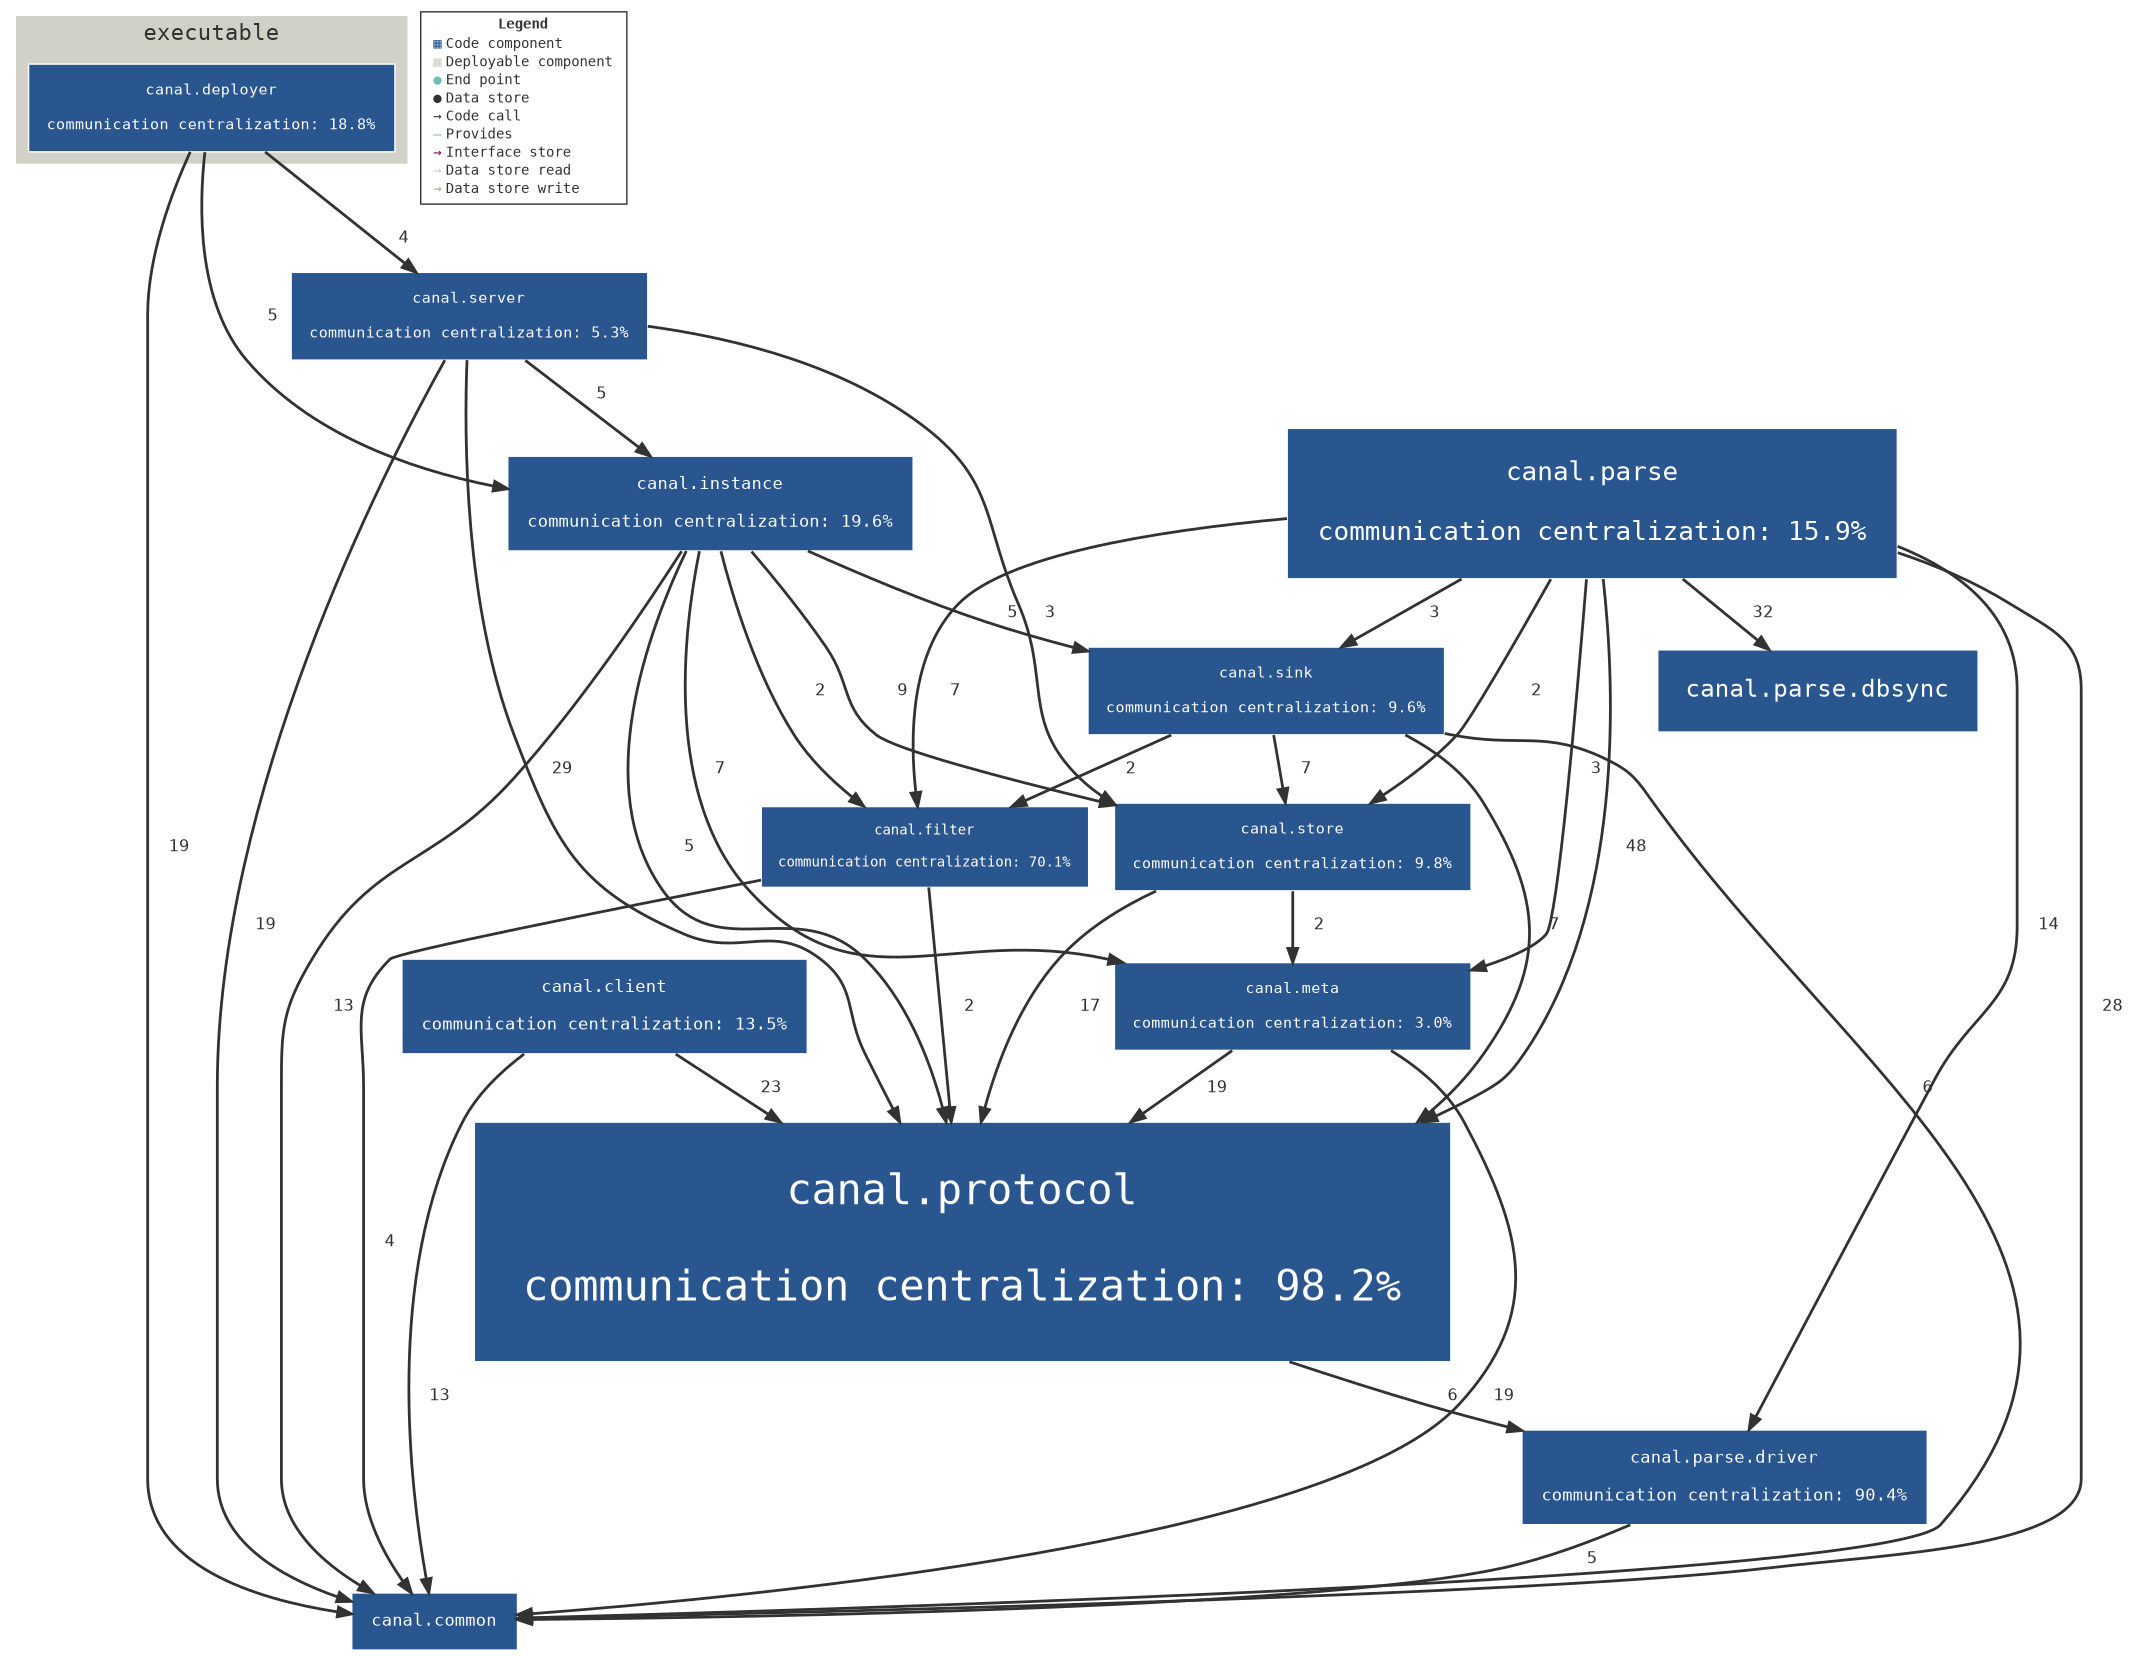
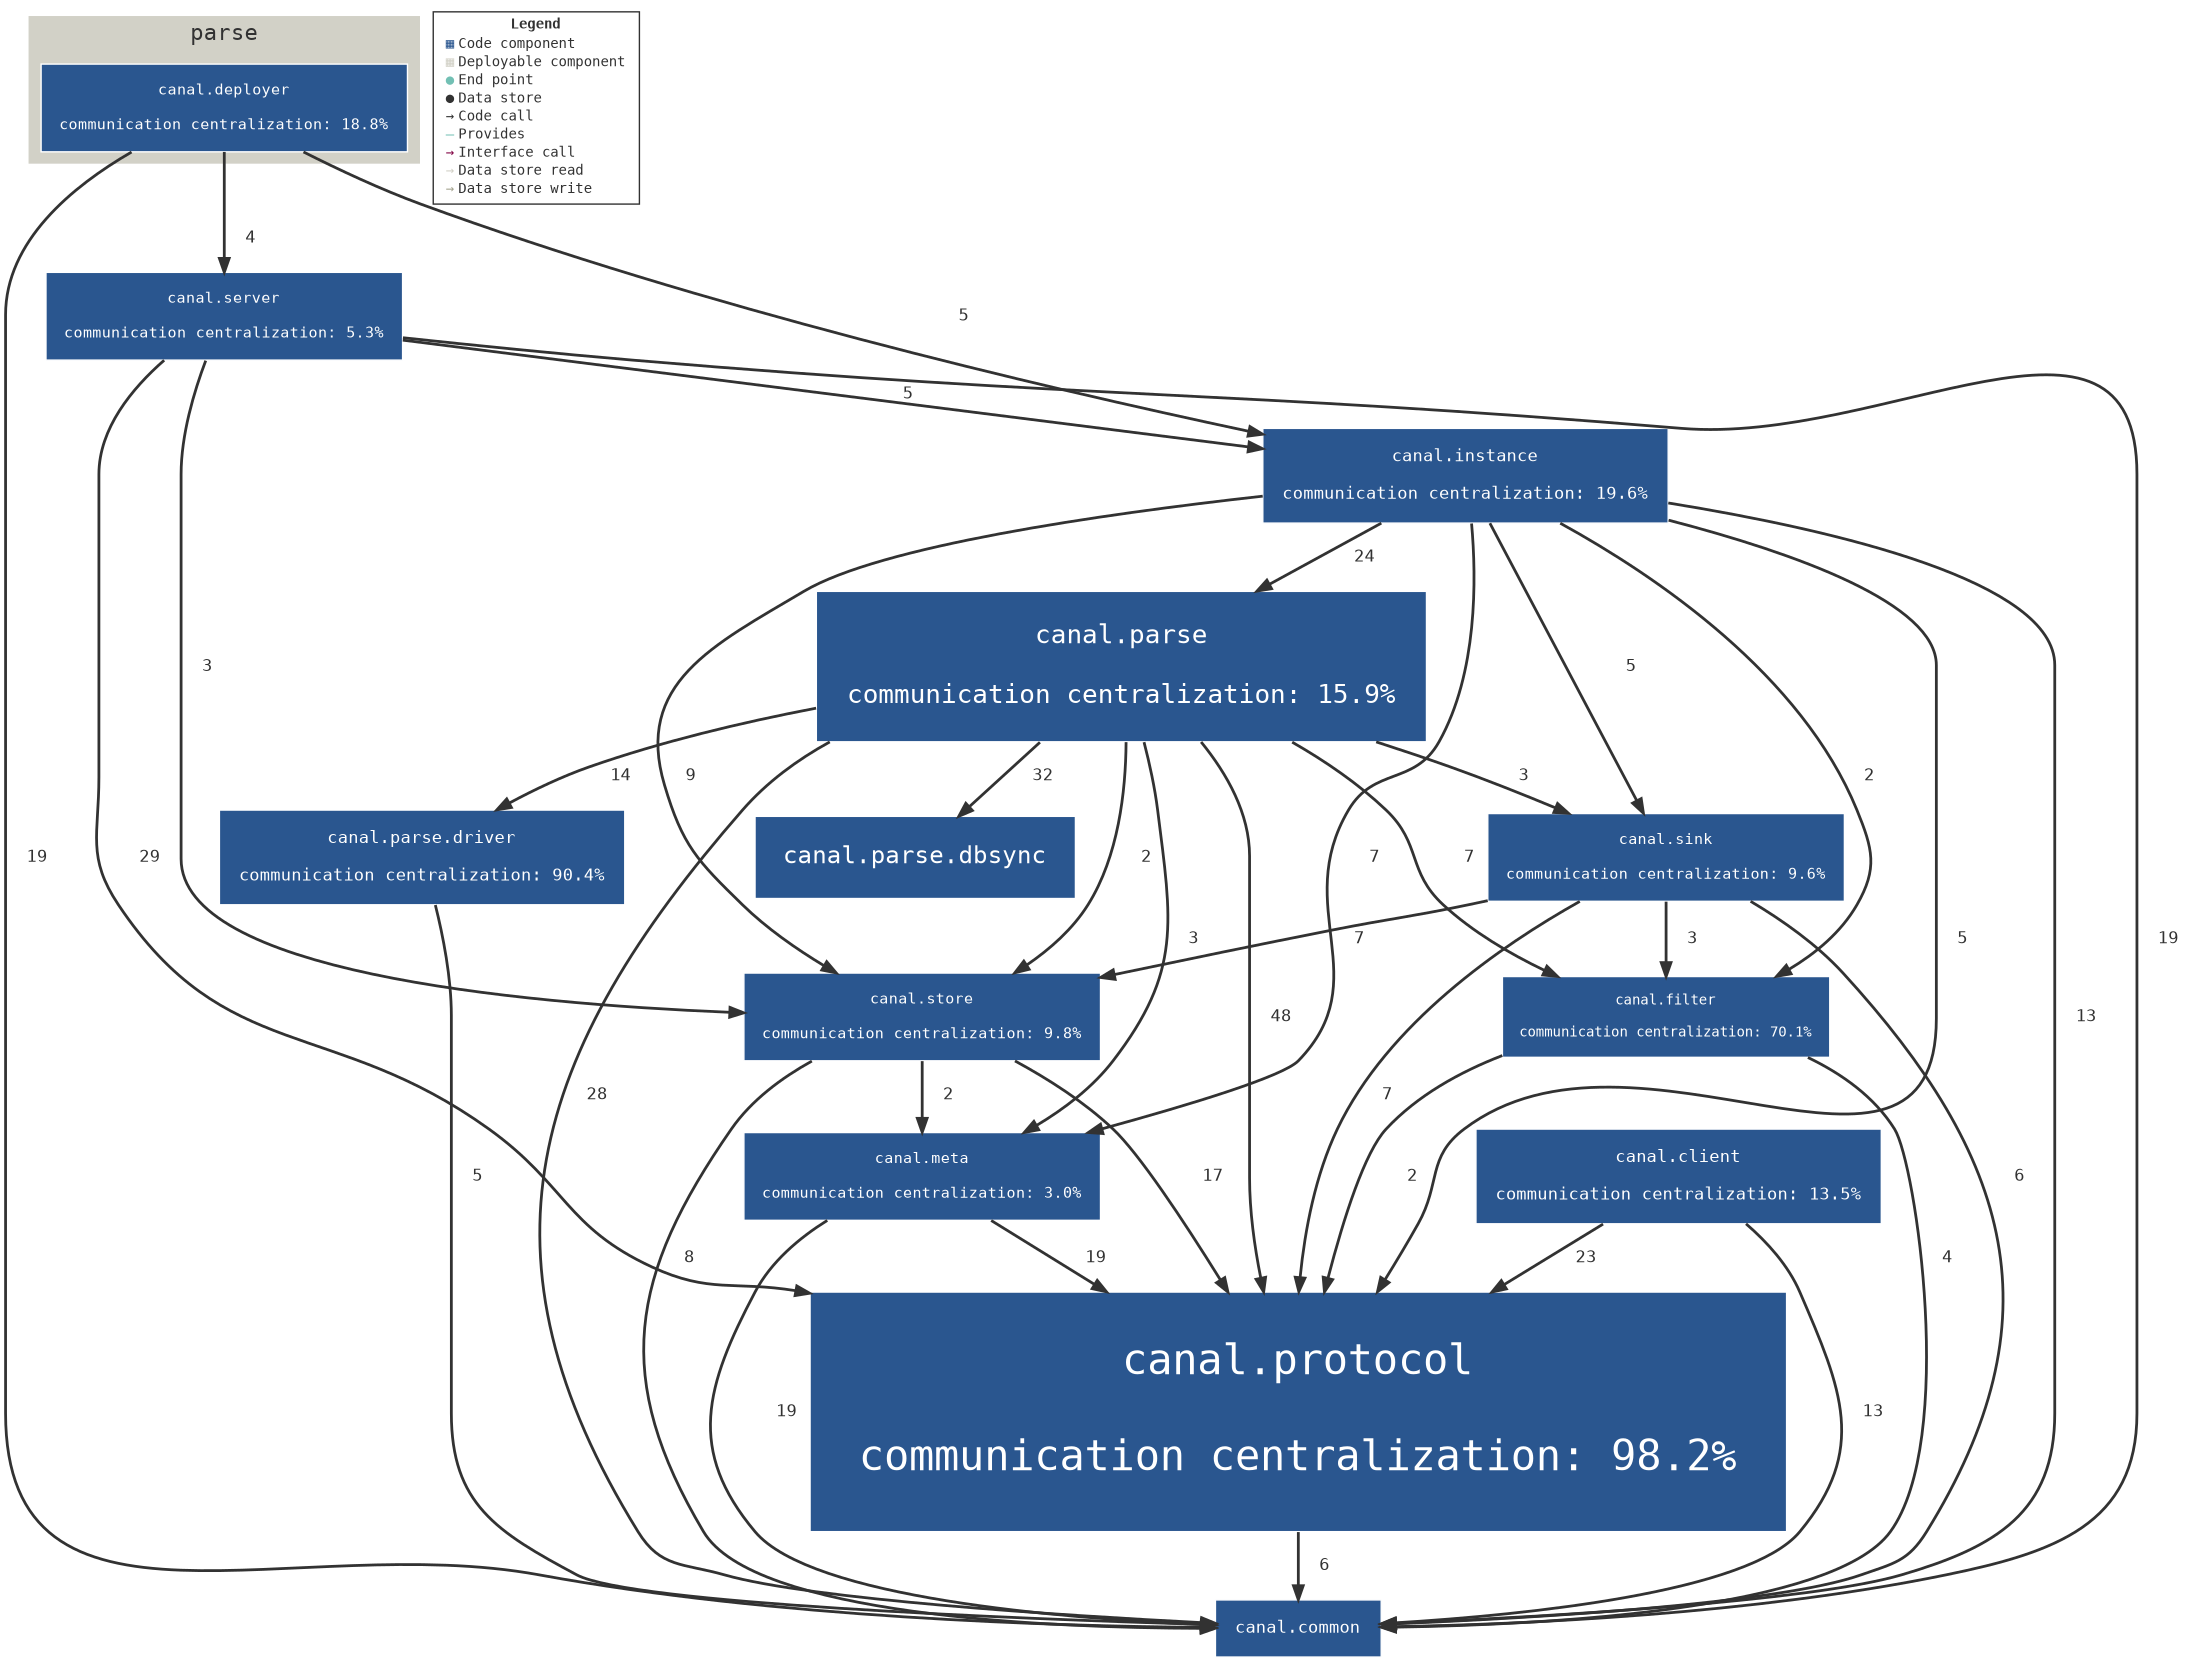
(212, 35) -> (224, 35)
(509, 153) -> (518, 153)
none -> (1325, 554)
(1121, 769) -> (1682, 939)
(1398, 1396) -> (1298, 1559)
none -> (698, 1521)
